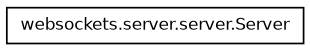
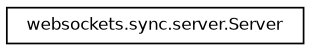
(155, 26) -> (155, 26)
